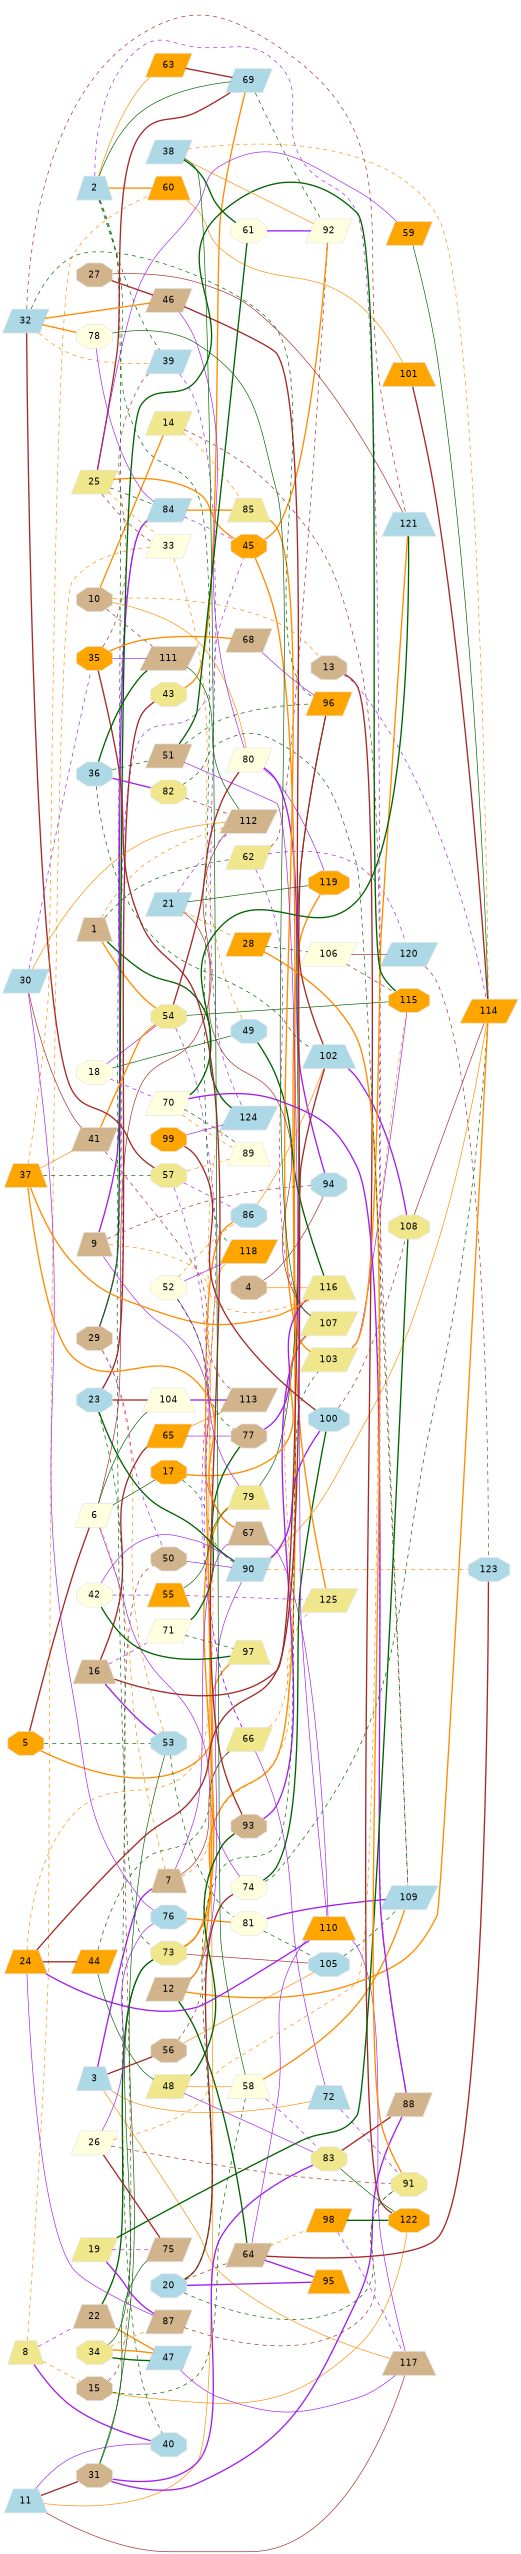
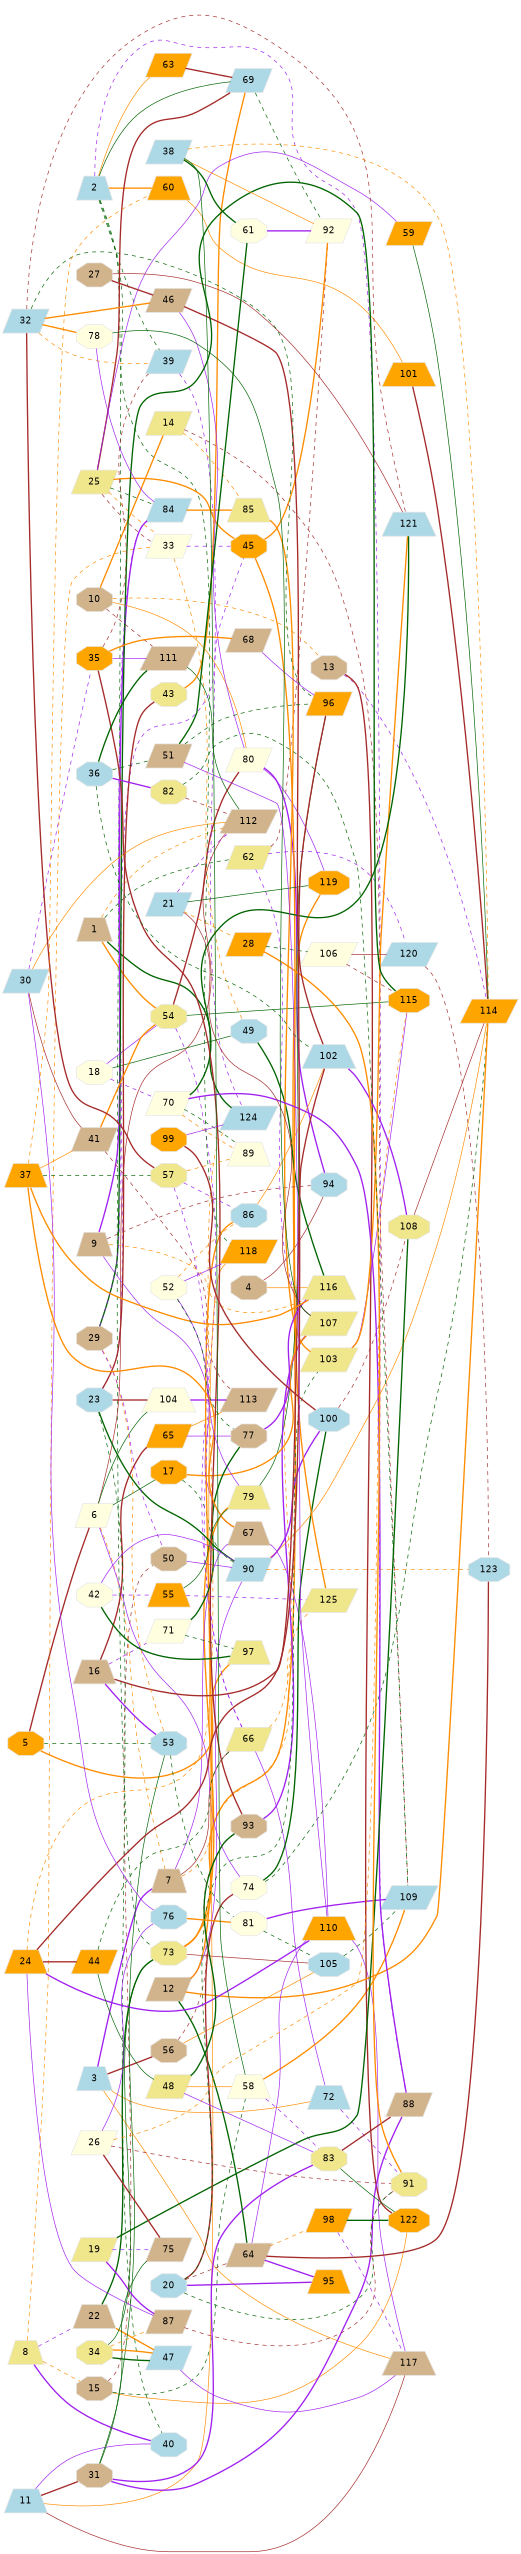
(198, 523) -> (202, 546)
